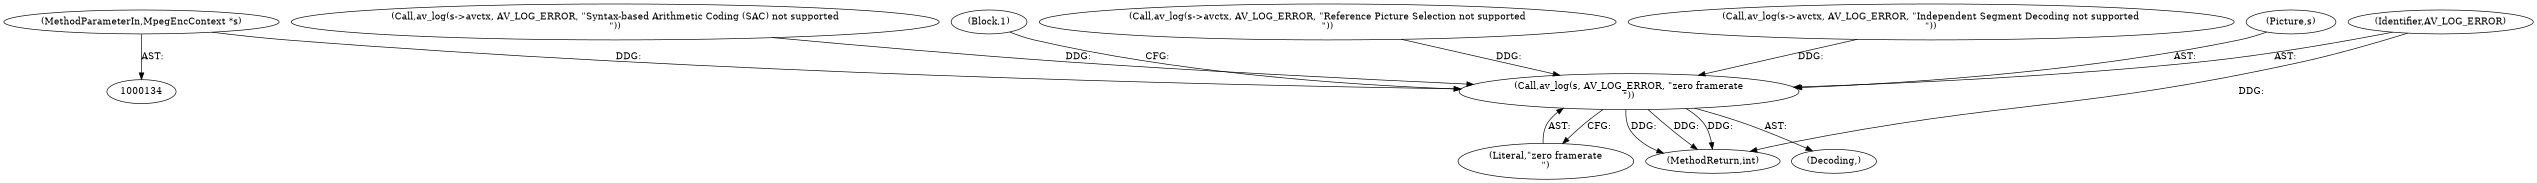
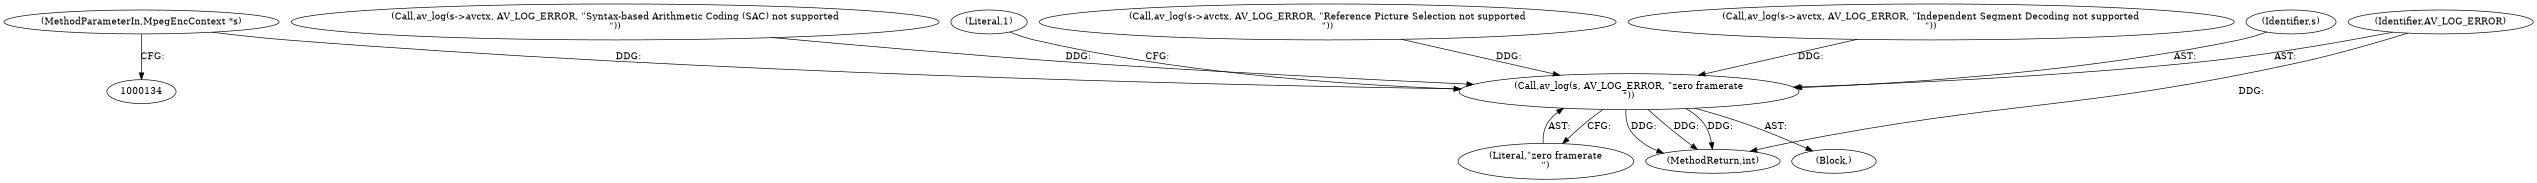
(989, 22) -> (989, 22)
(2291, 22) -> (2291, 22)
(154, 57) -> (154, 57)
(1834, 161) -> (1834, 161)
